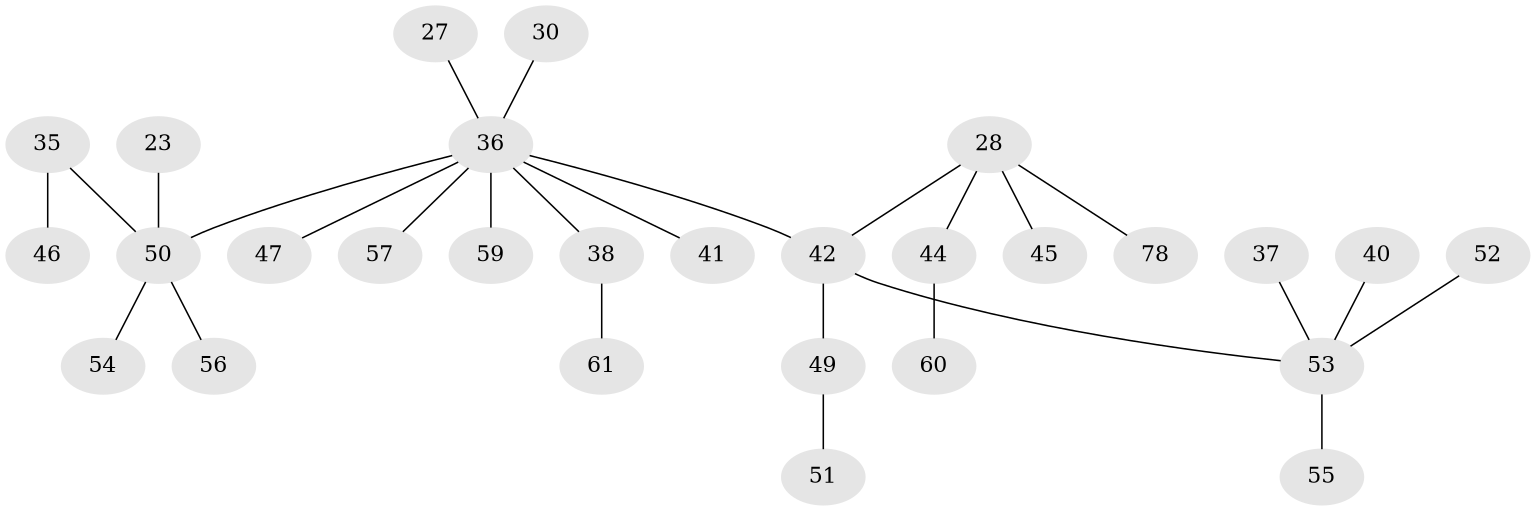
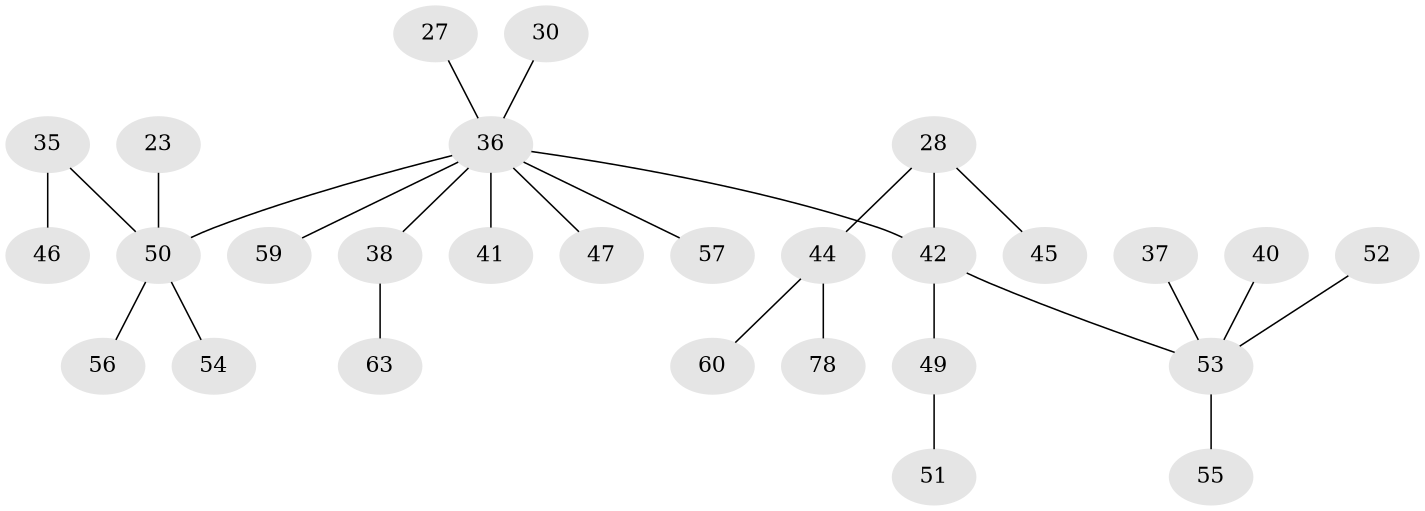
(1073, 200) -> (823, 311)
(602, 366) -> (380, 366)
